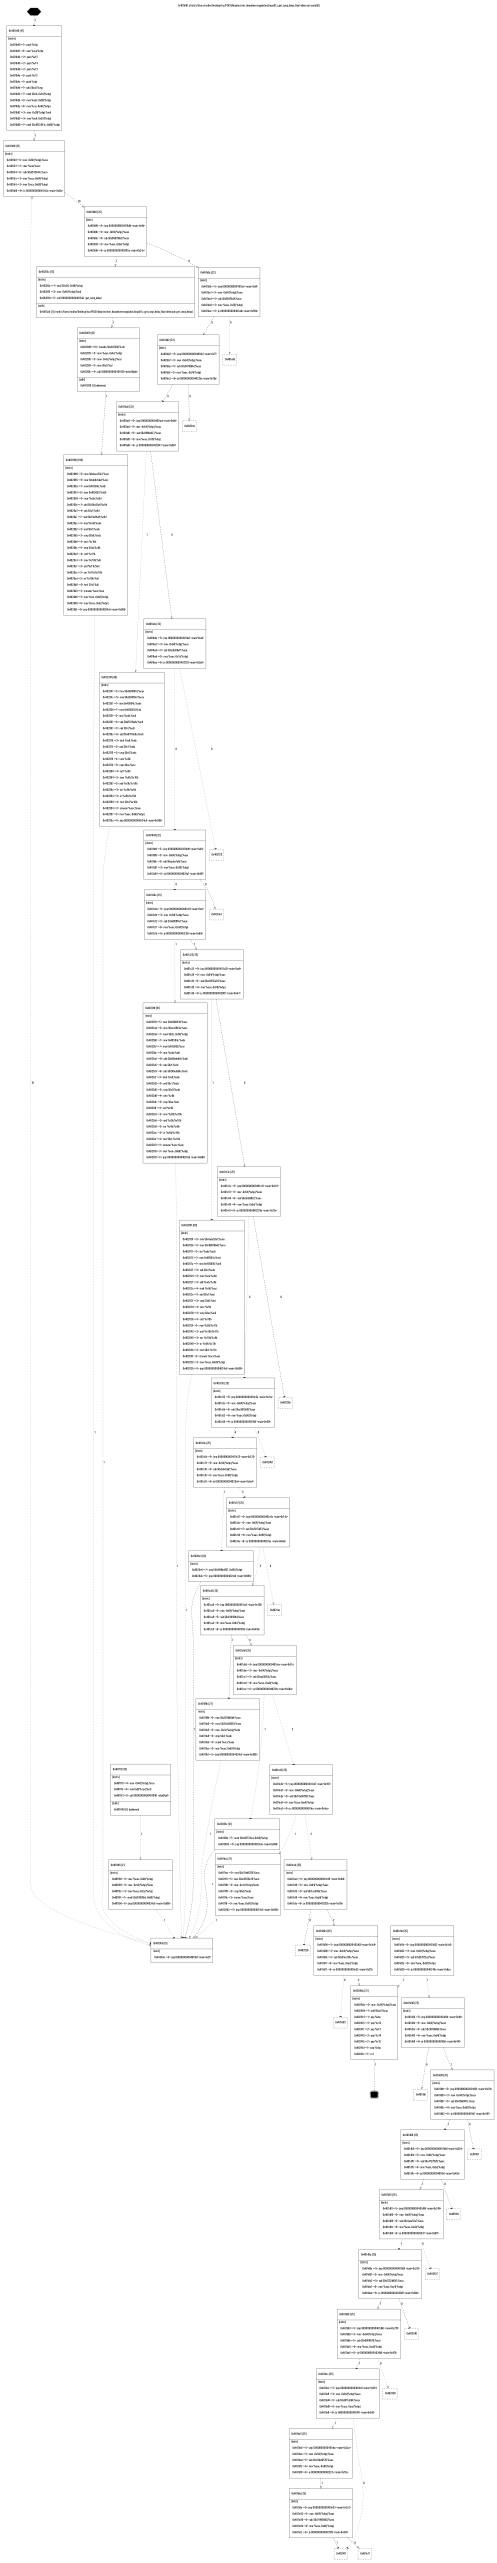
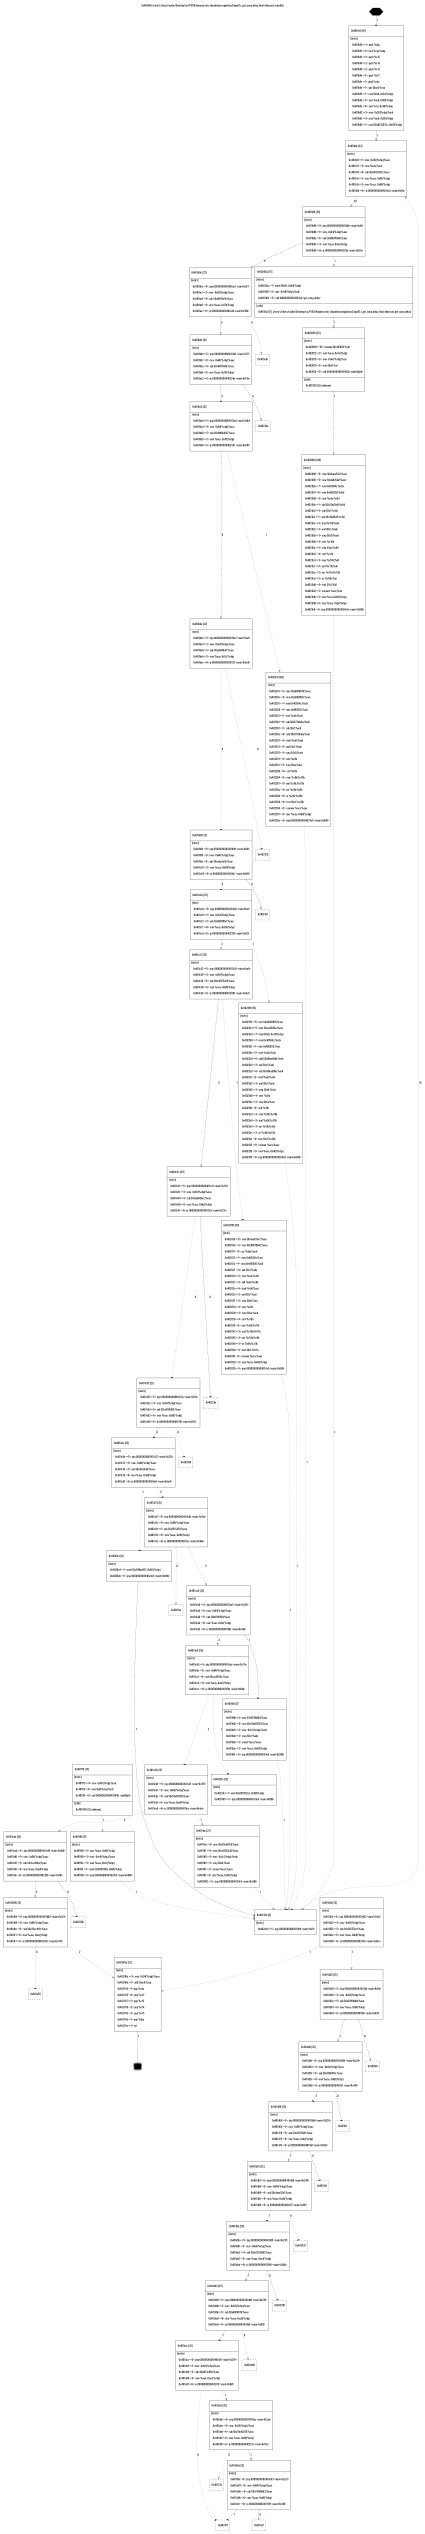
(206, 1893) -> none
none -> (216, 2485)
